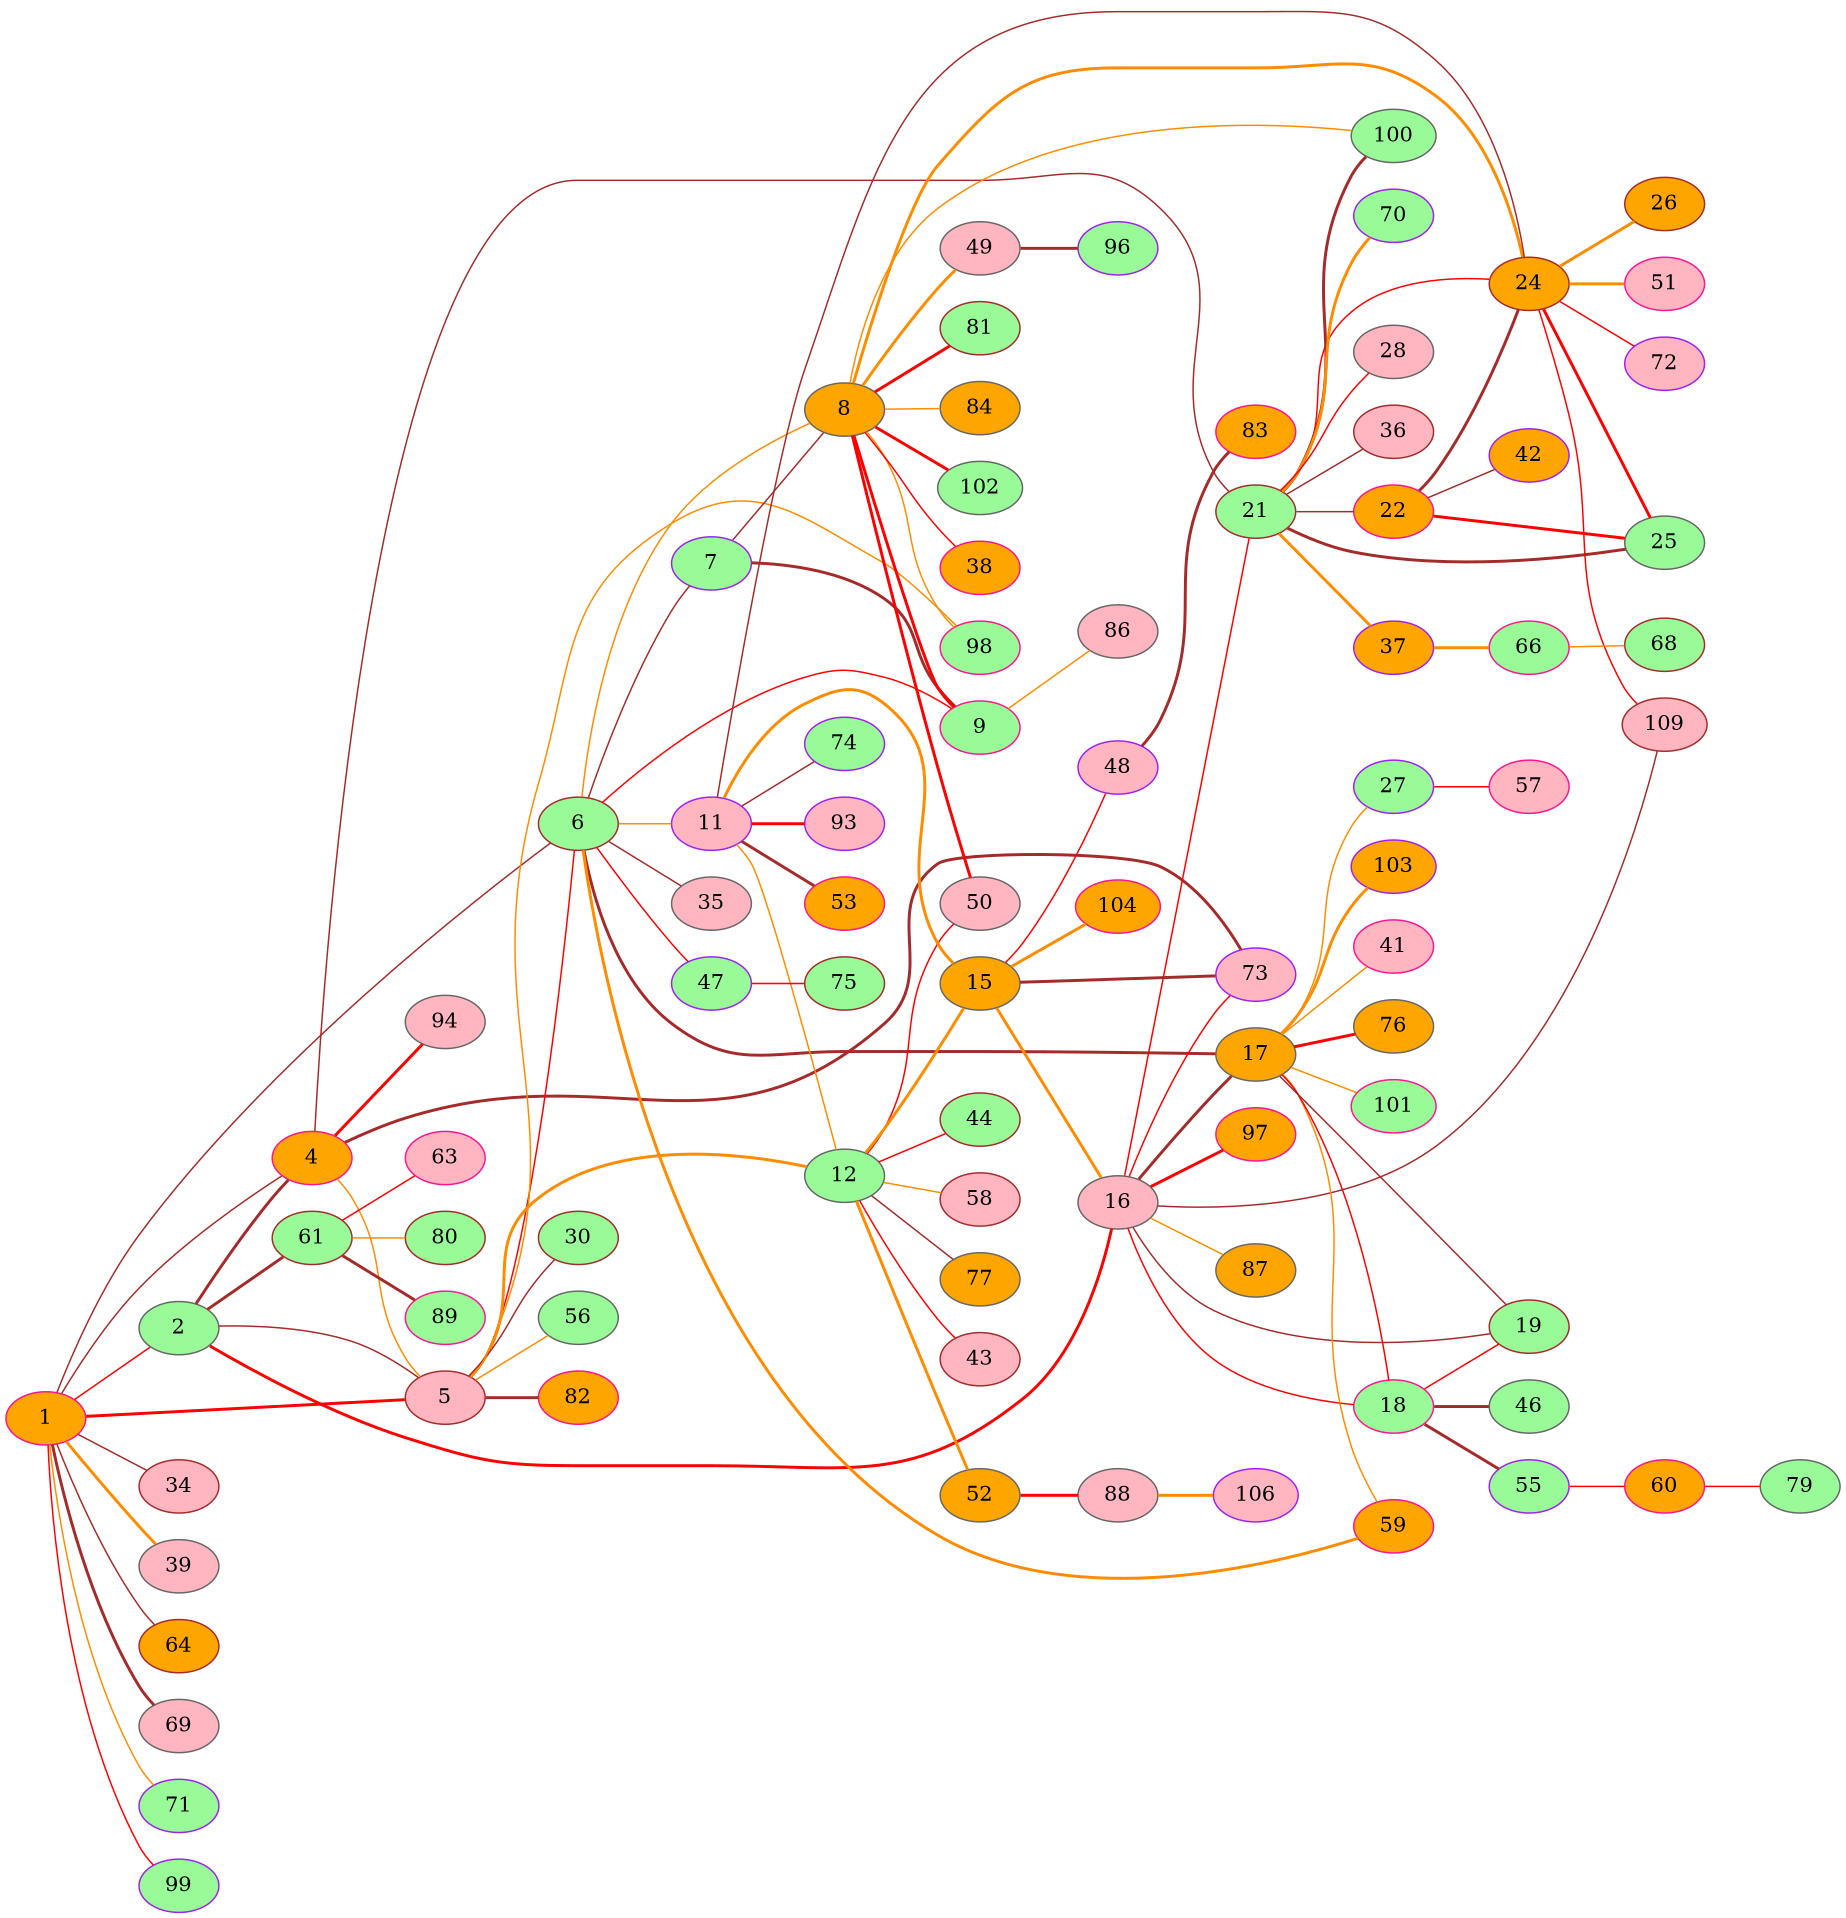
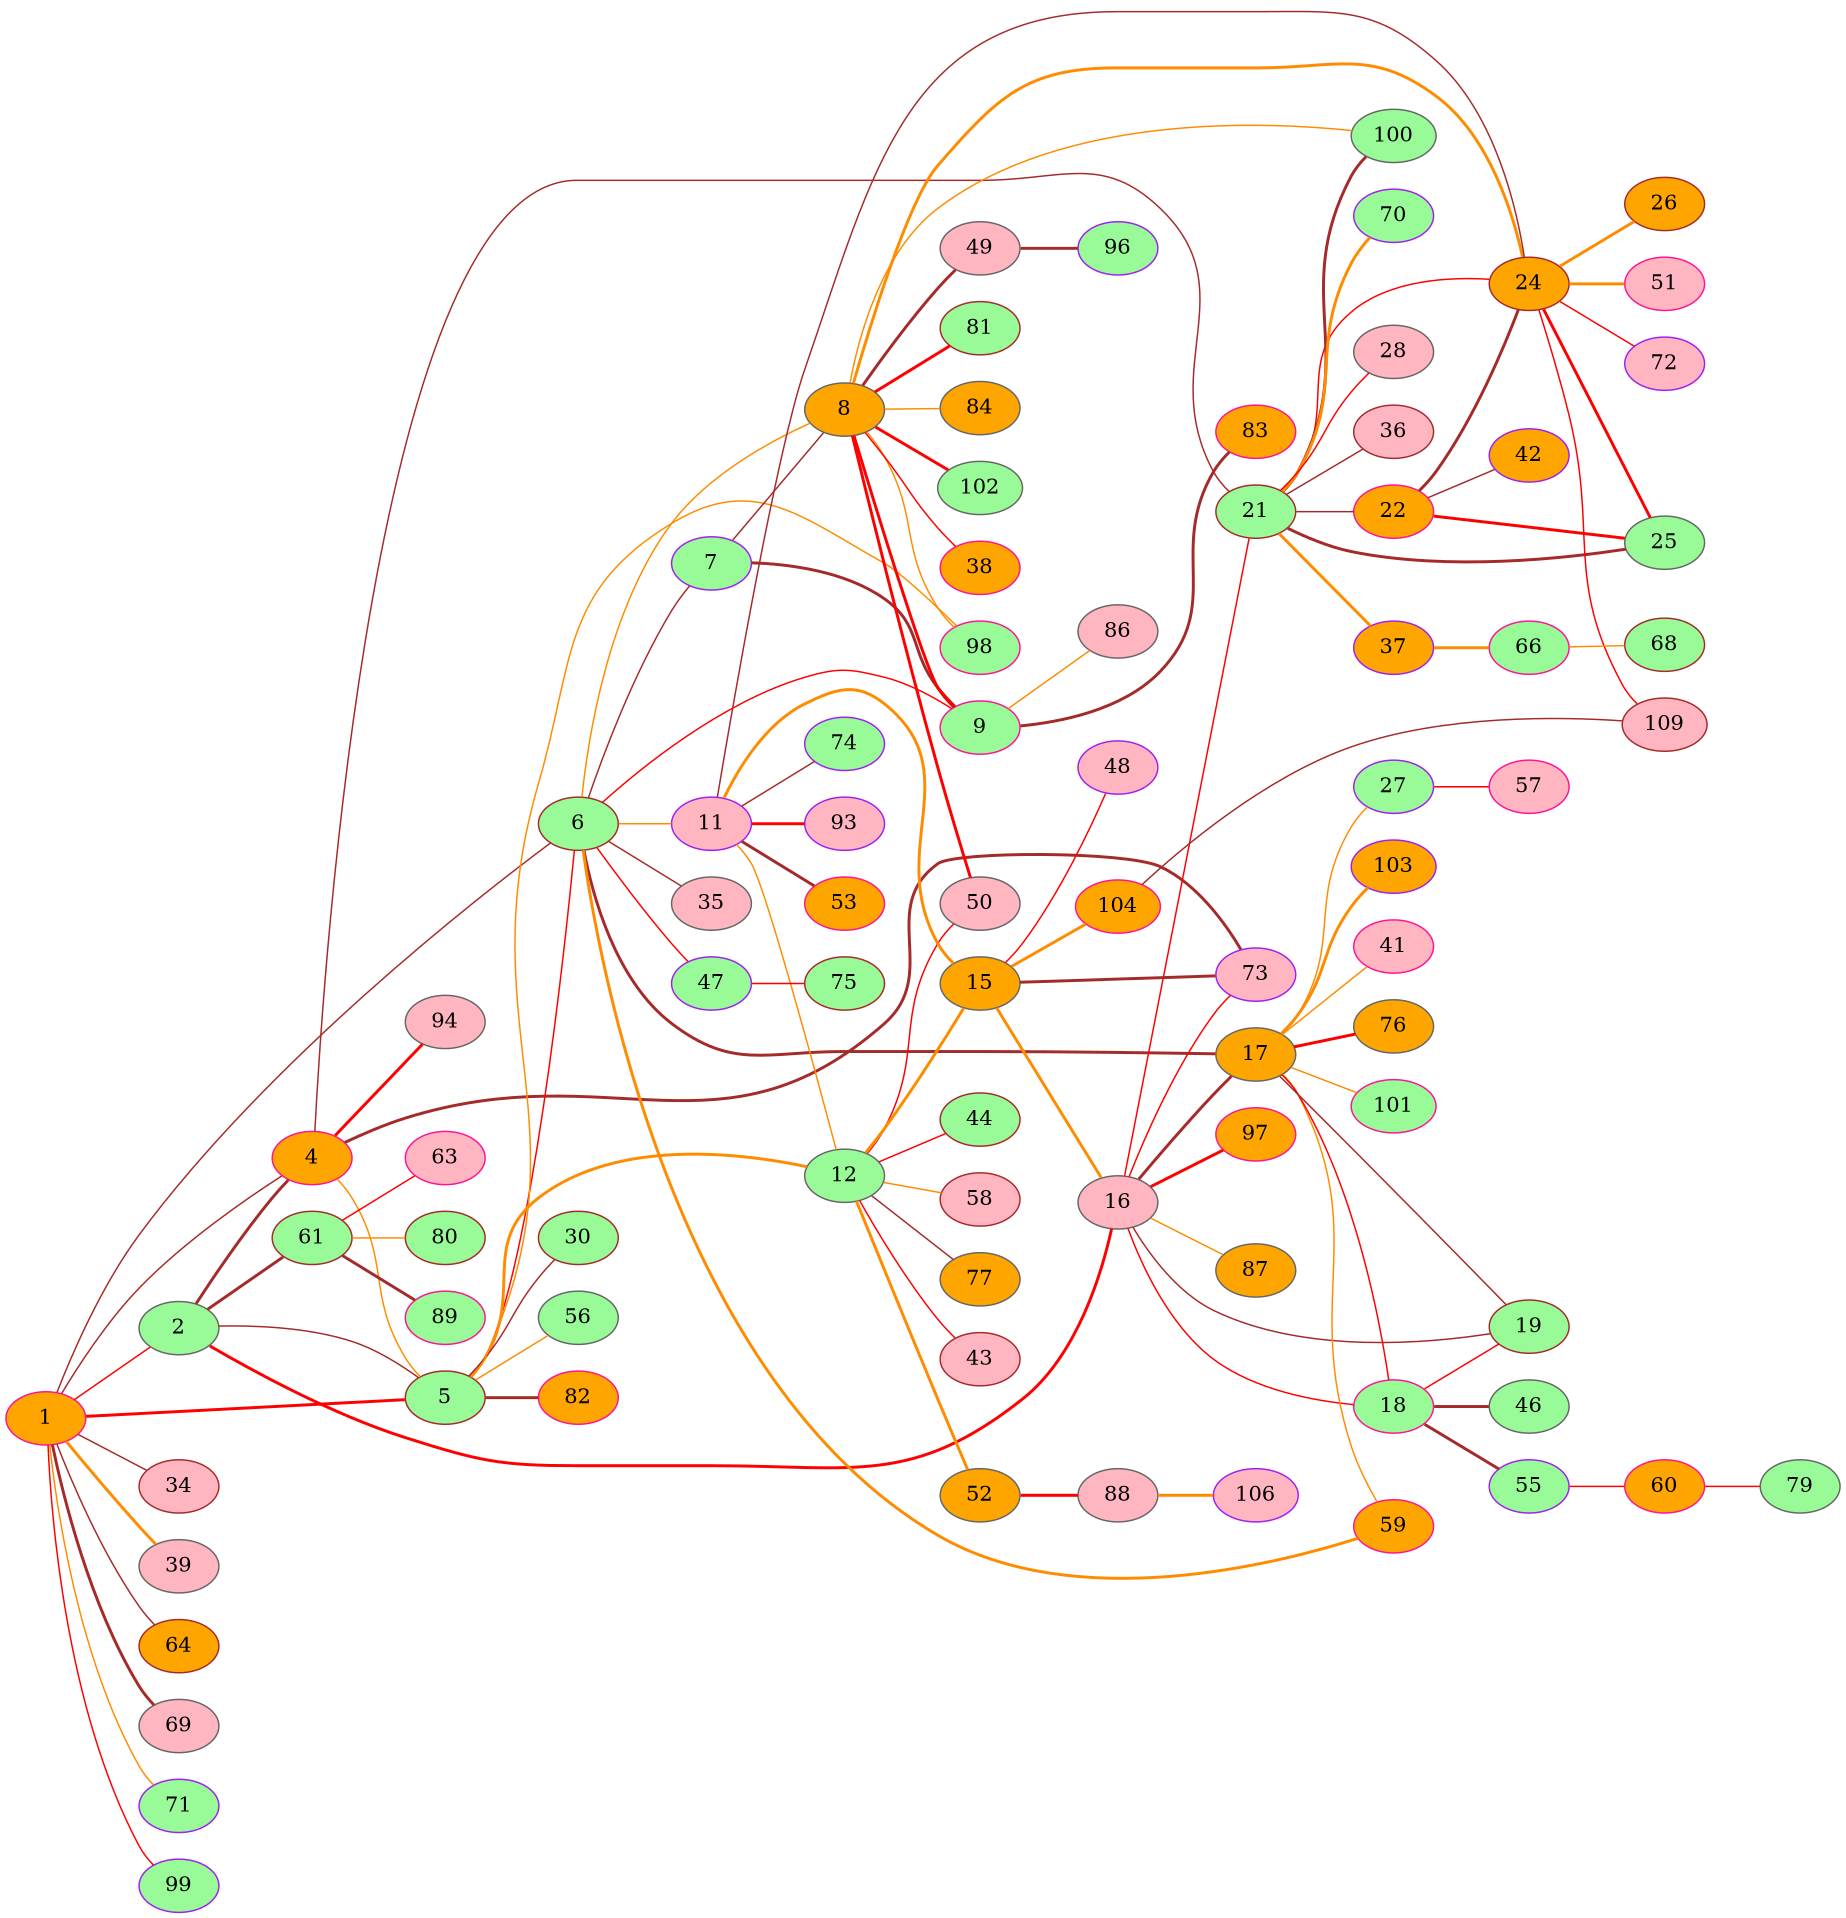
(907, 326) -> (907, 326)
(1185, 599) -> (1183, 636)
(1498, 1087) -> (1362, 744)
(445, 1398) -> (445, 1398)
